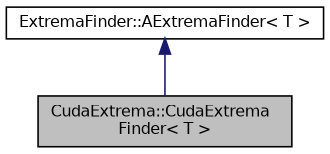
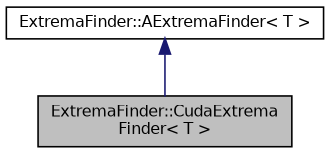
(165, 121) -> (165, 121)
